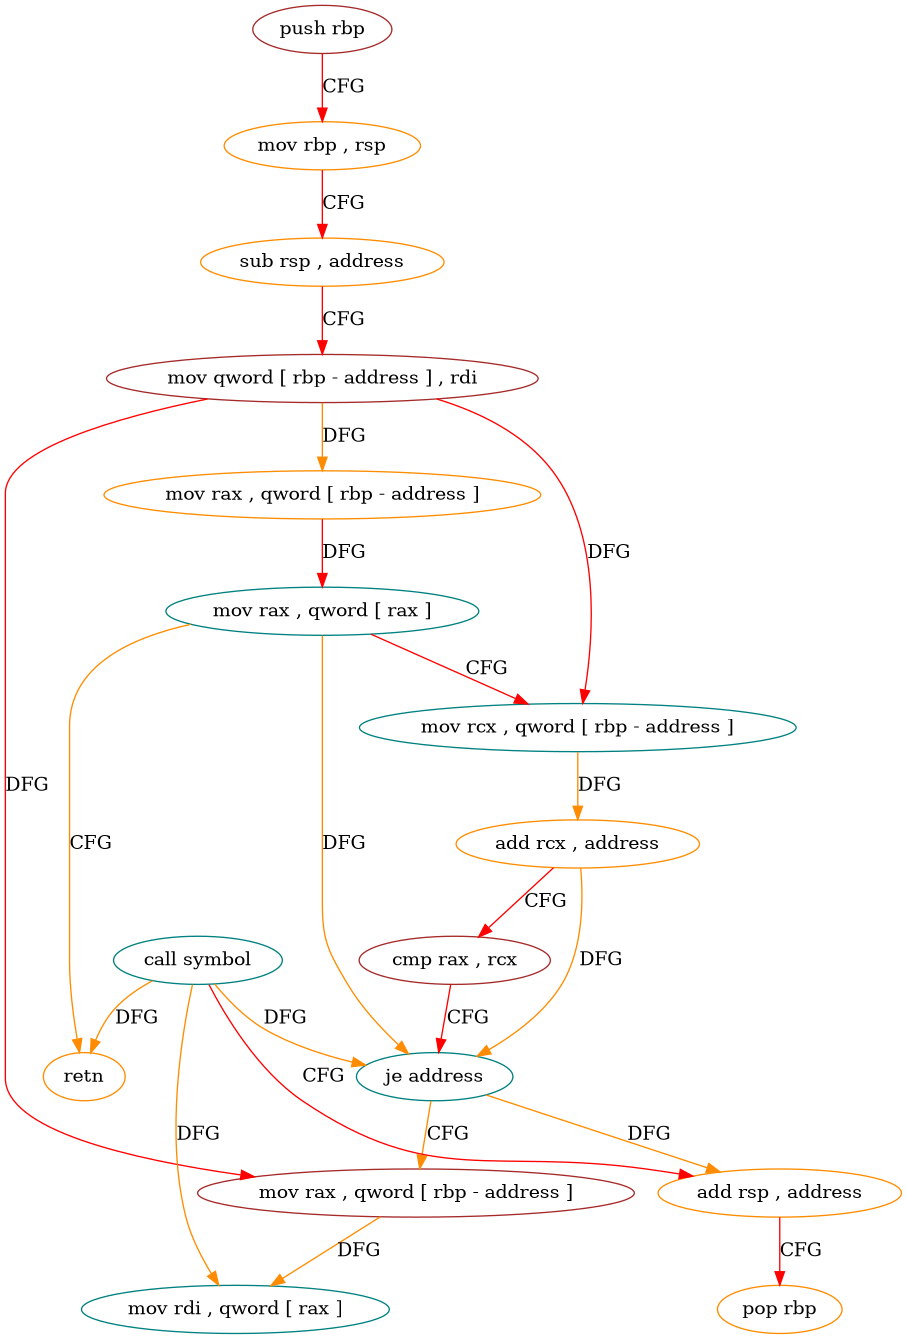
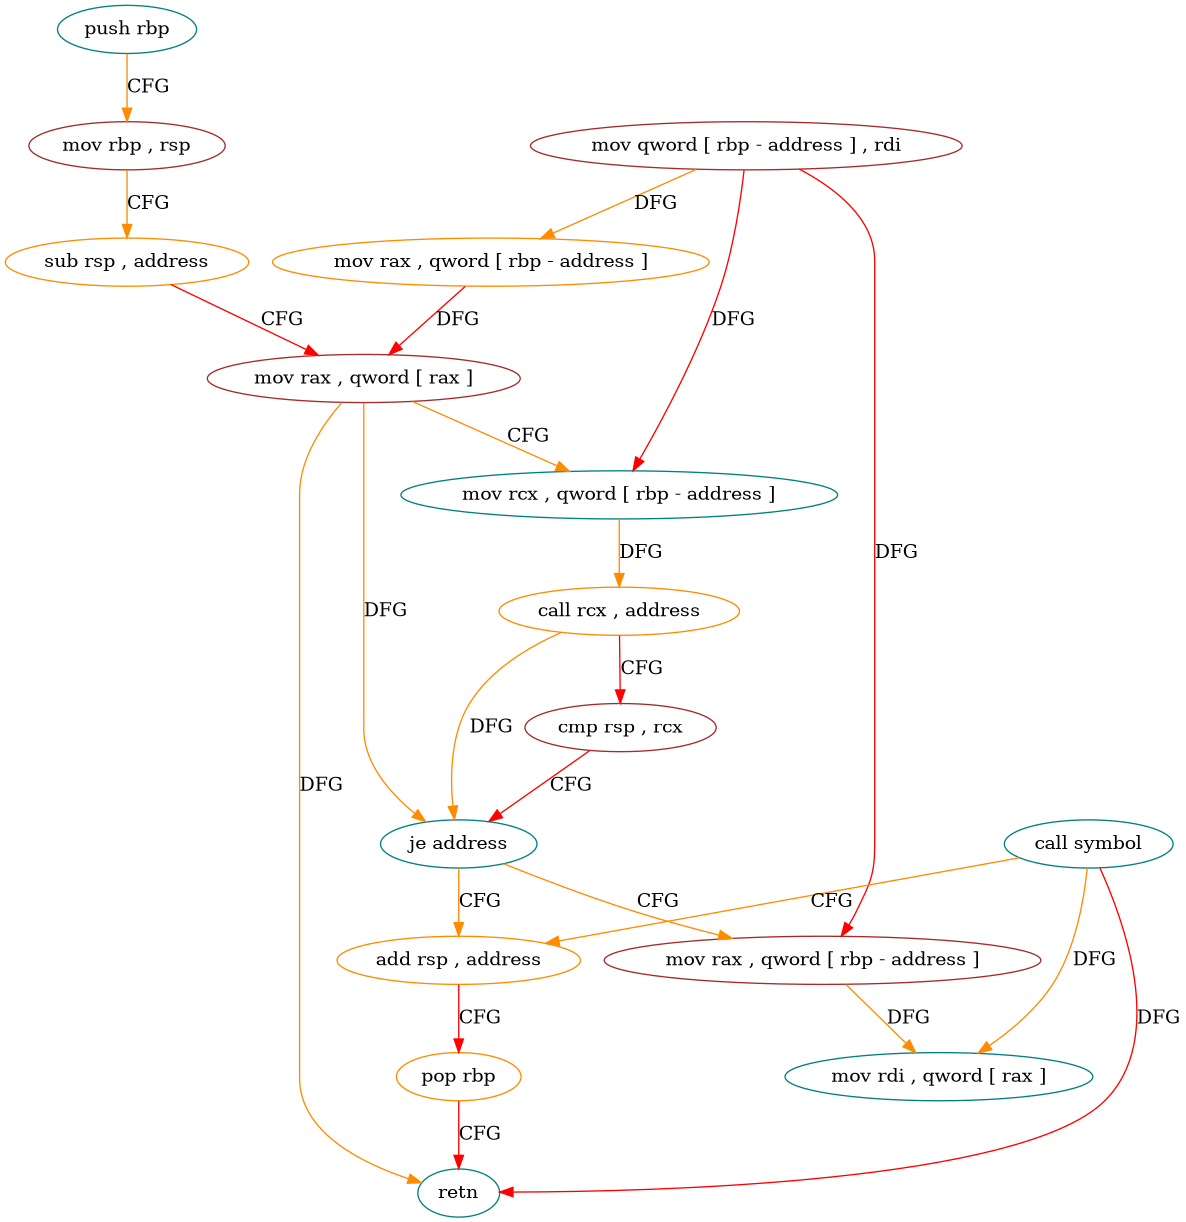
(322, 29) -> (127, 29)
(322, 81) -> (127, 81)
(322, 146) -> (127, 146)
(322, 197) -> (127, 197)
(322, 314) -> (239, 317)
(322, 611) -> (364, 379)
(443, 666) -> (485, 434)
(91, 844) -> (322, 786)
(578, 844) -> (619, 611)
(455, 960) -> (621, 728)
(118, 1005) -> (938, 1162)
(276, 1035) -> none
(84, 1077) -> (459, 1193)
none -> (459, 1128)
(649, 1135) -> (480, 902)
(411, 1151) -> (789, 899)
